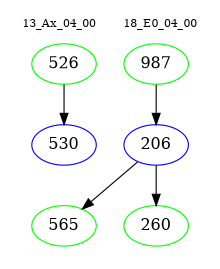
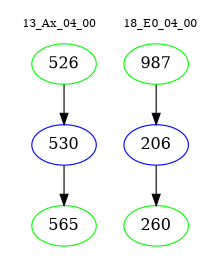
(122, 175) -> (64, 180)
